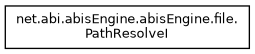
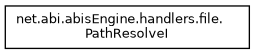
(127, 27) -> (127, 27)
